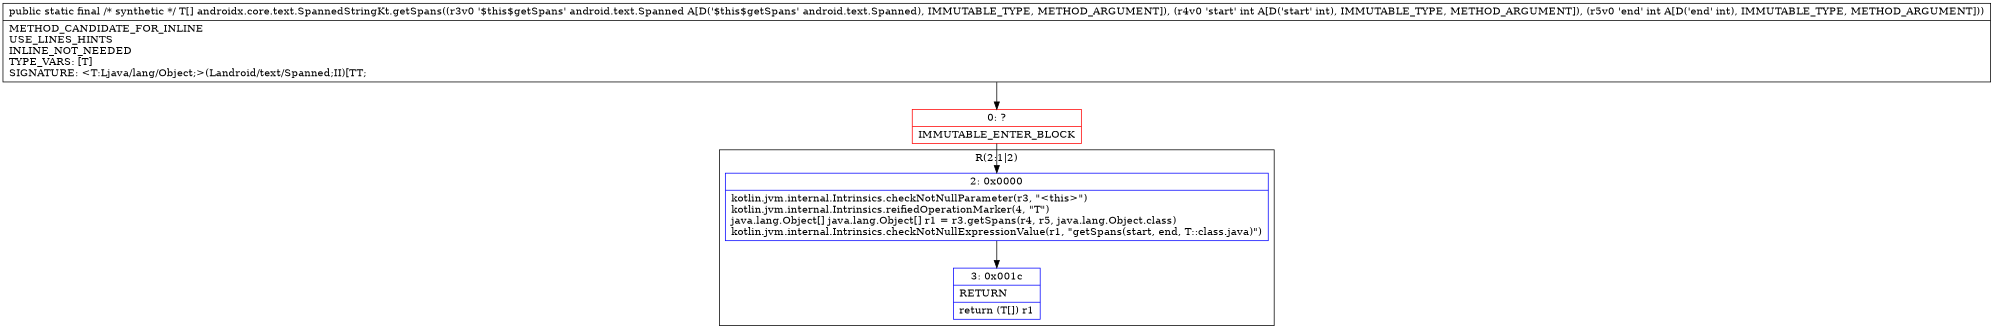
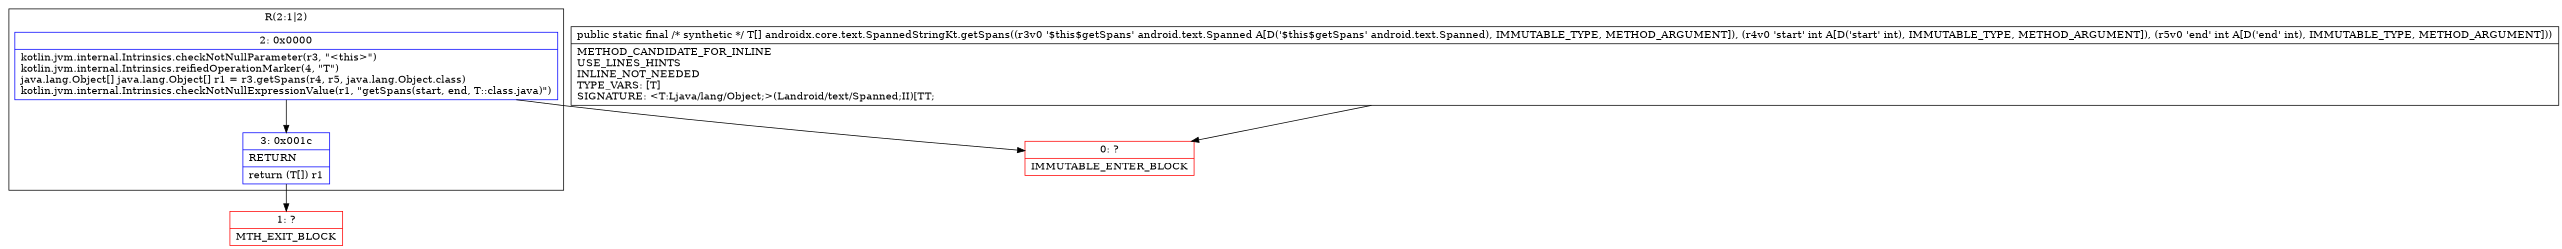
(997, 155) -> (767, 127)
none -> (286, 228)
